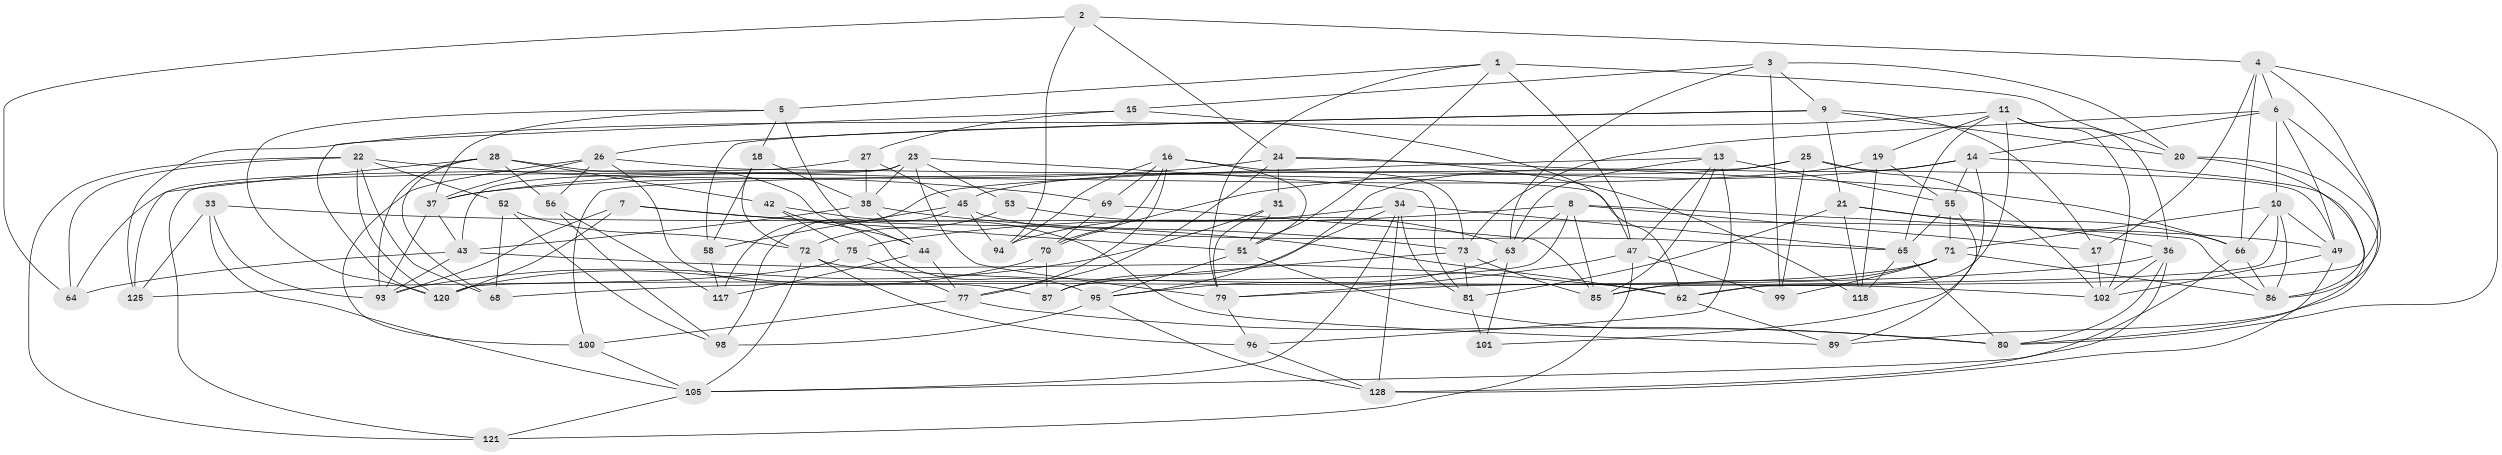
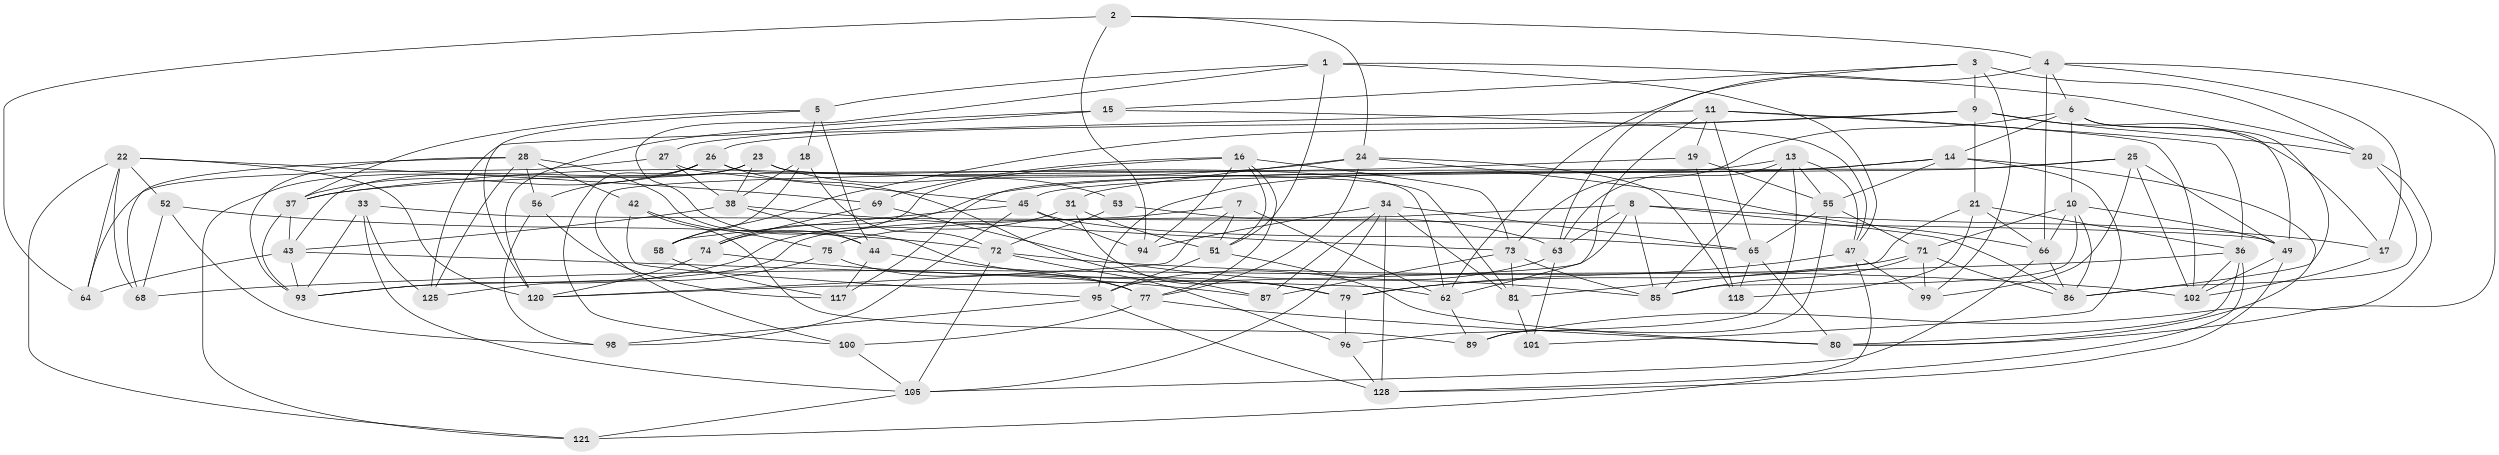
(1046, 251) -> (706, 251)
(1033, 273) -> none
